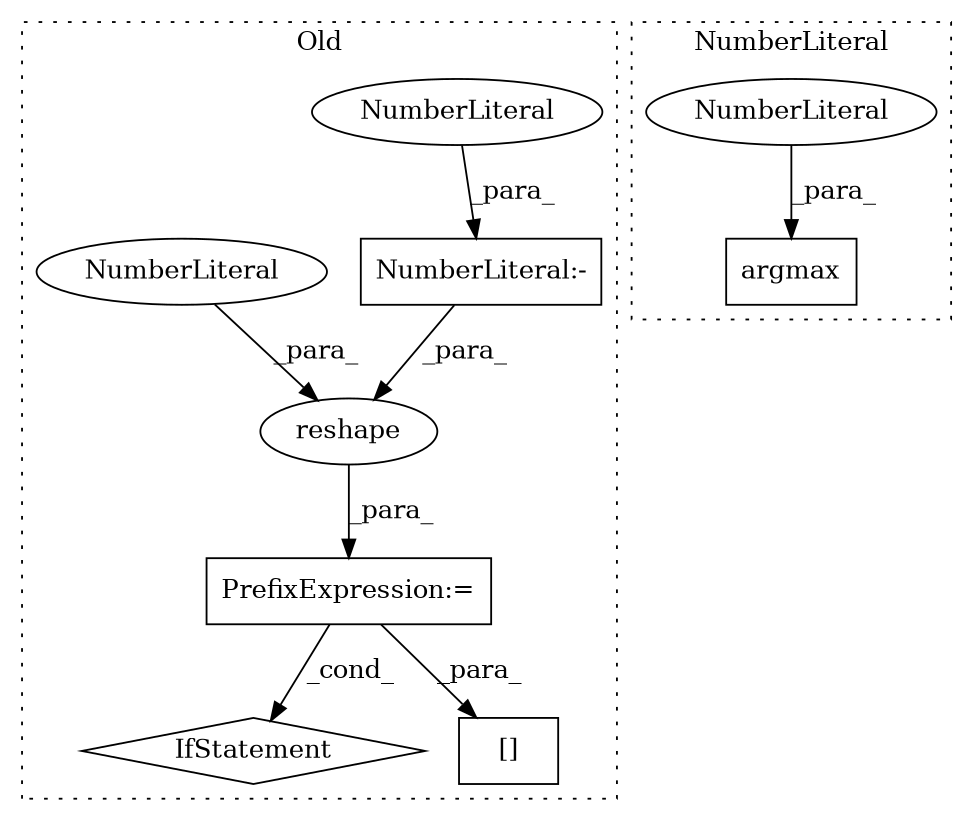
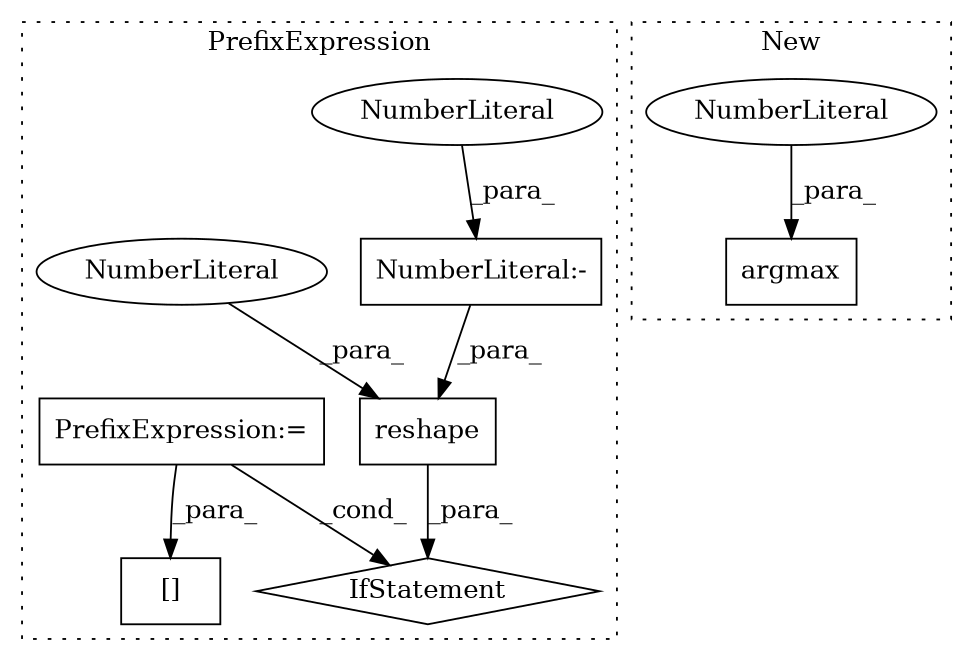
(319, 43) -> (319, 43)
(791, 43) -> (791, 43)
(349, 431) -> (428, 431)
(349, 502) -> (428, 502)
